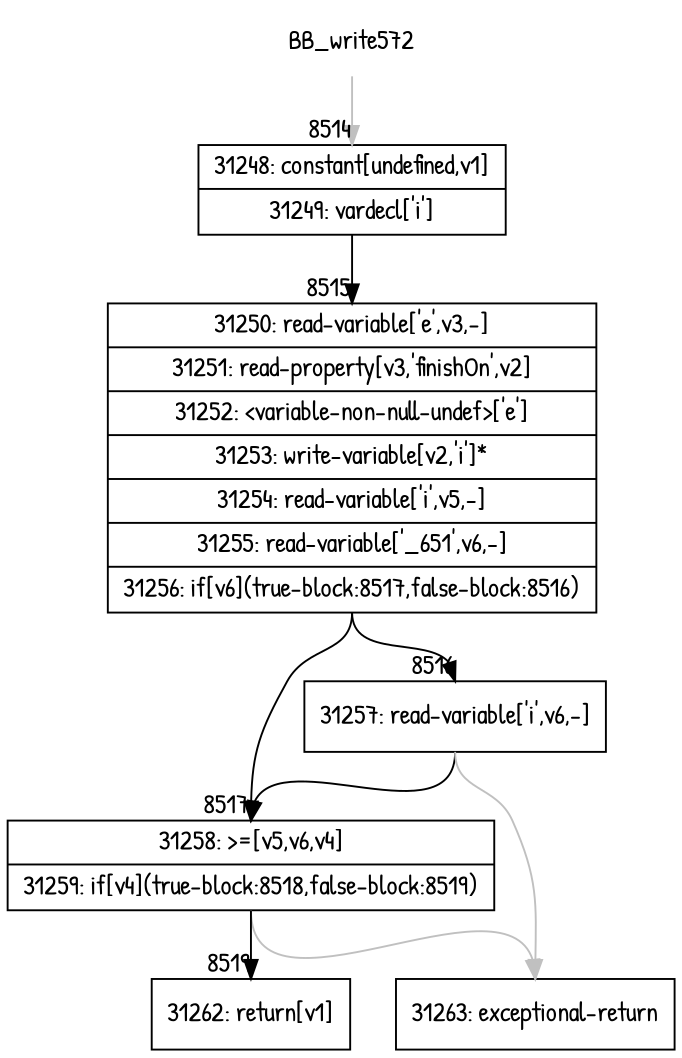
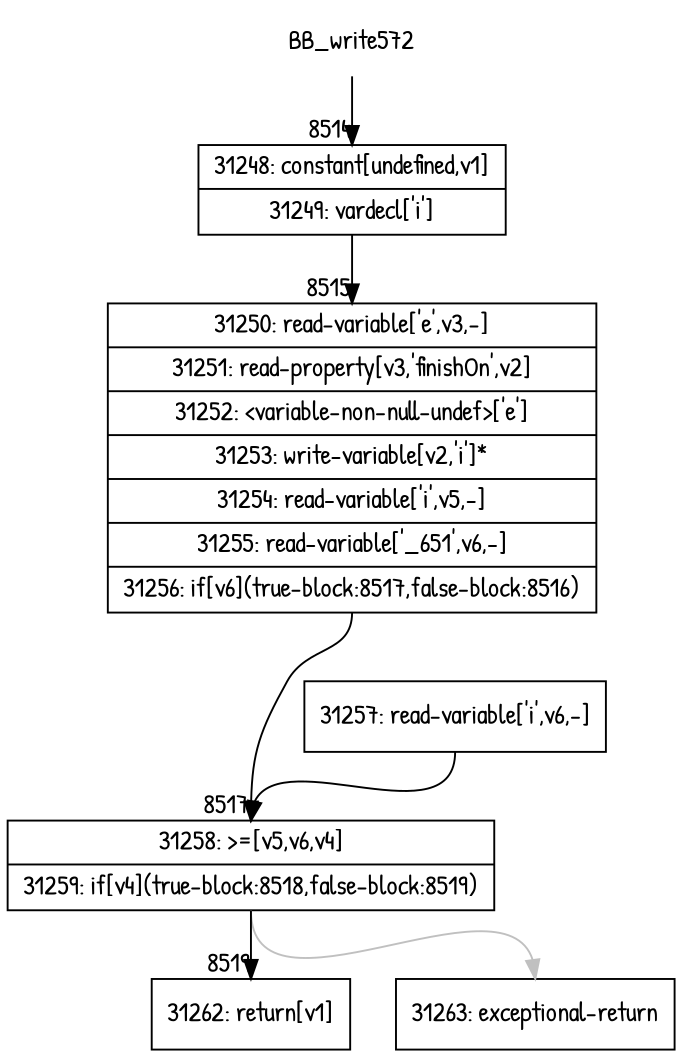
(352, 101) -> (352, 101)
(394, 646) -> none
(522, 843) -> none
